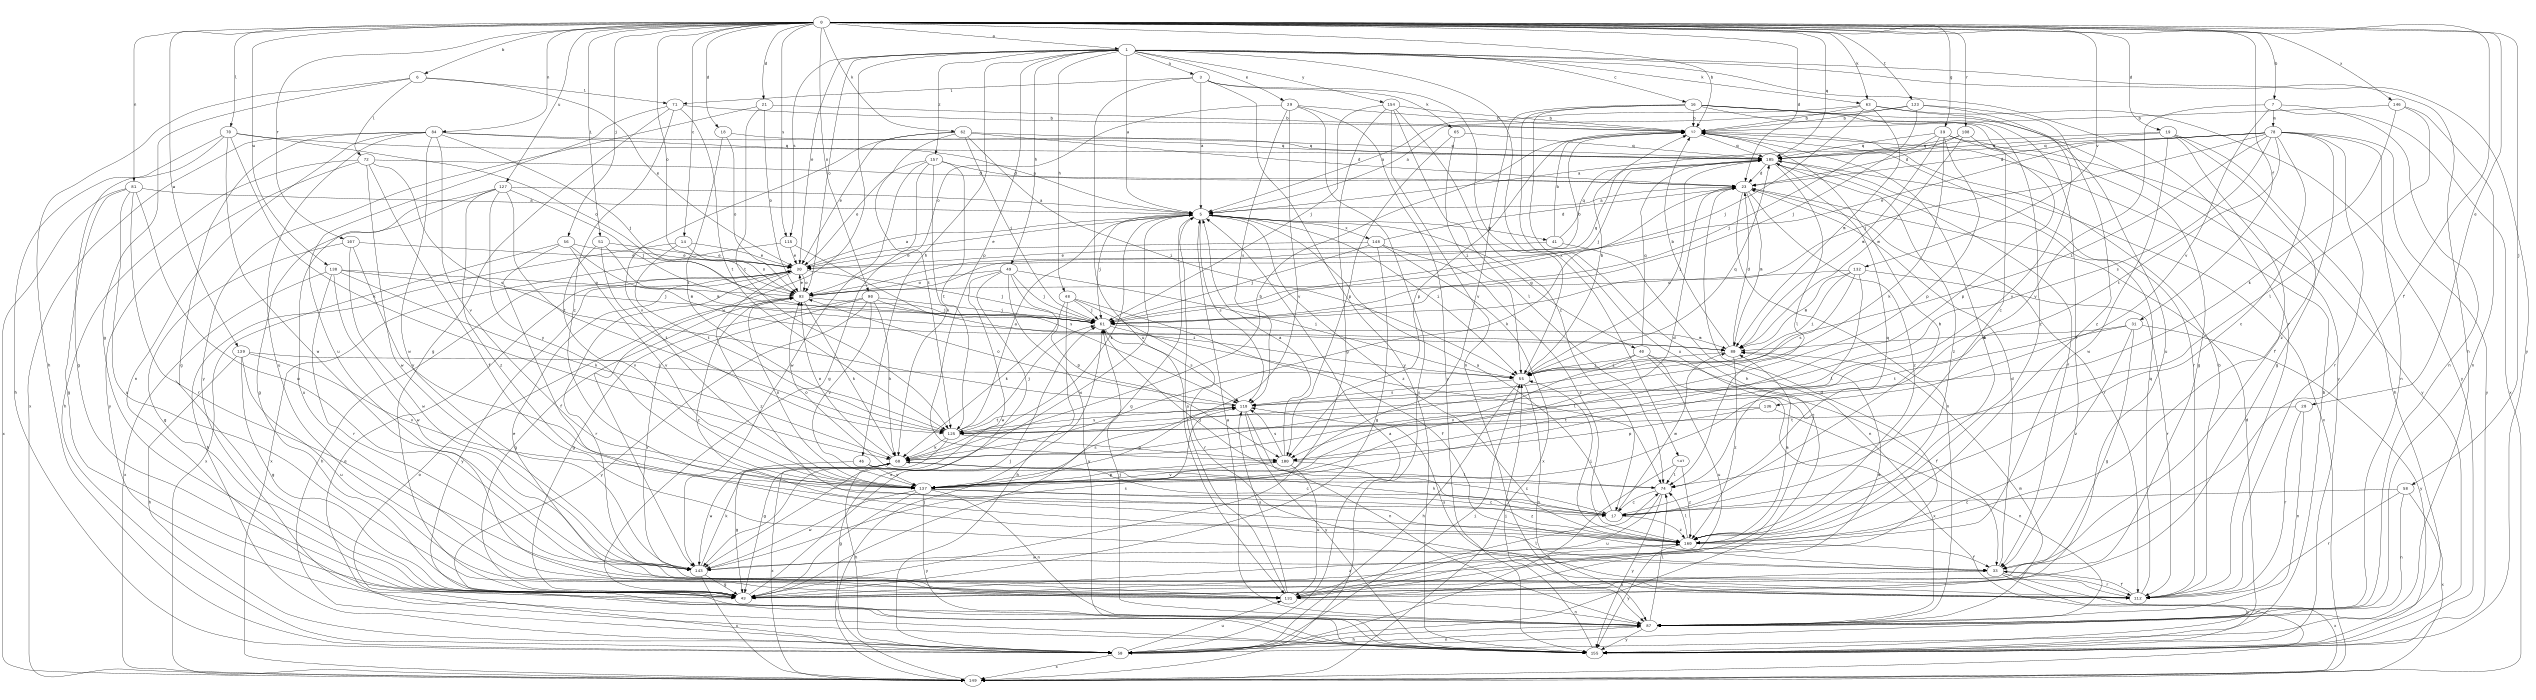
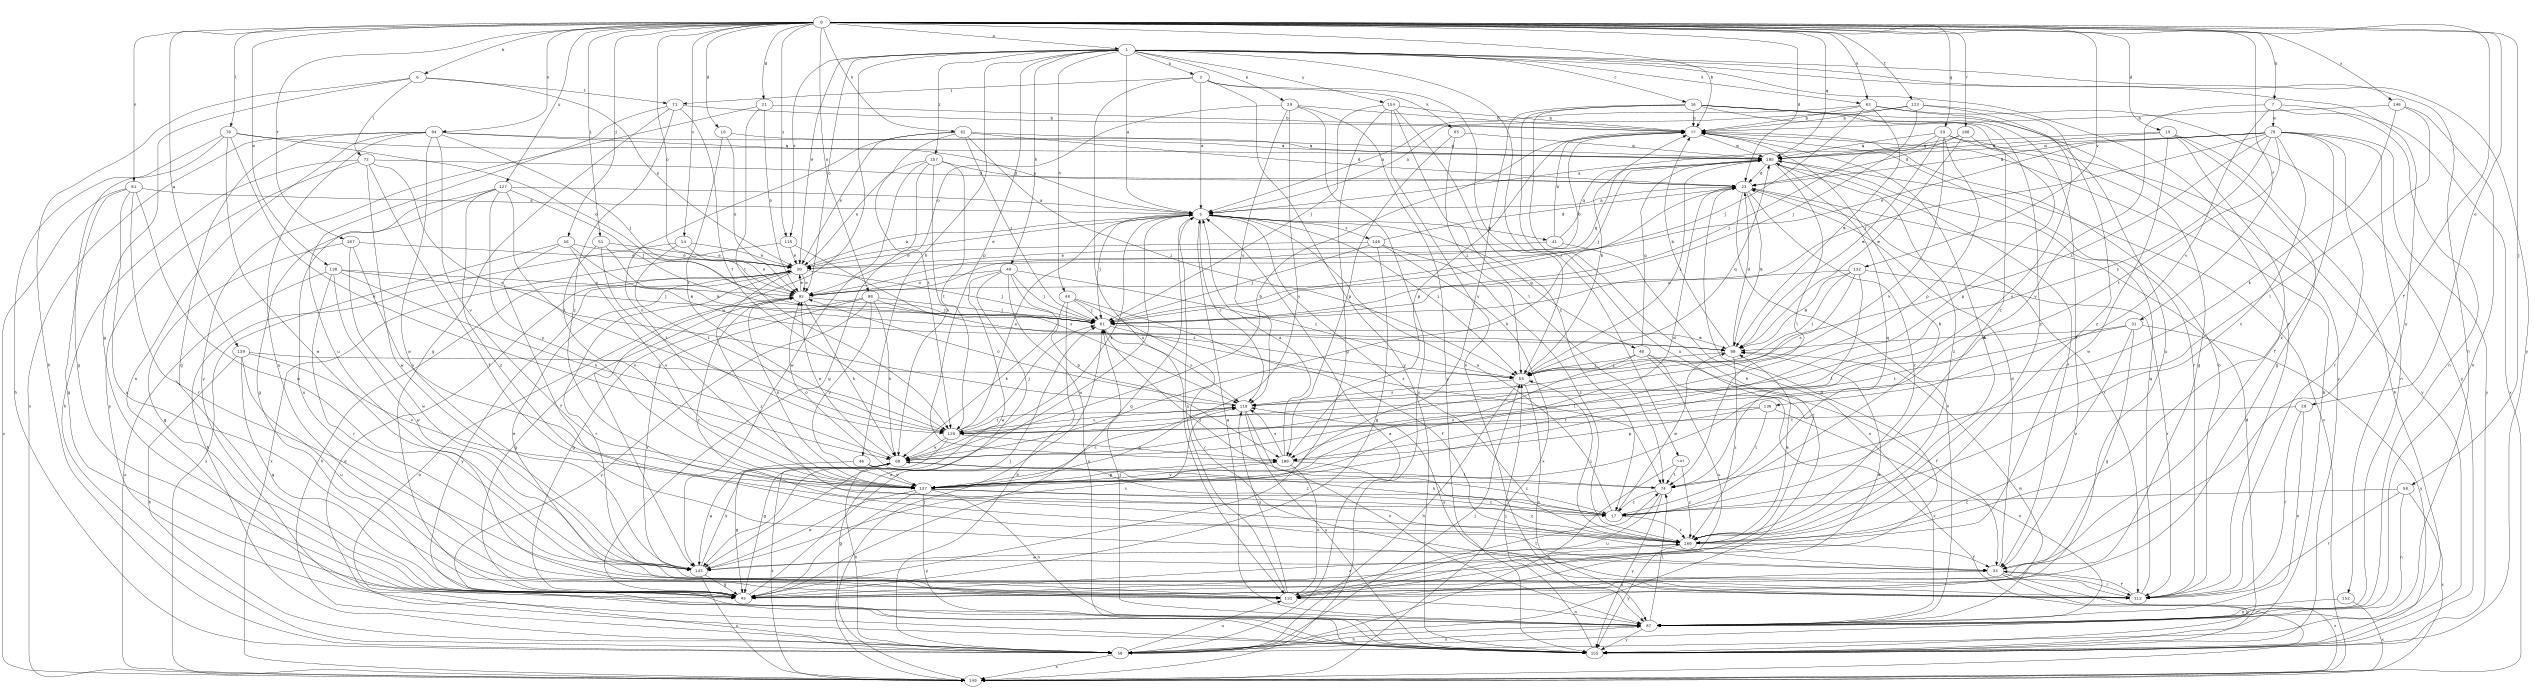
(1683, 515) -> (1737, 470)
none -> (2346, 598)
